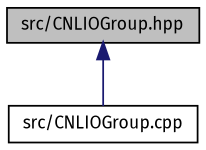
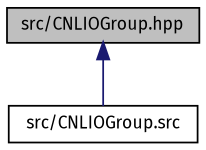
(103, 124) -> (103, 124)
